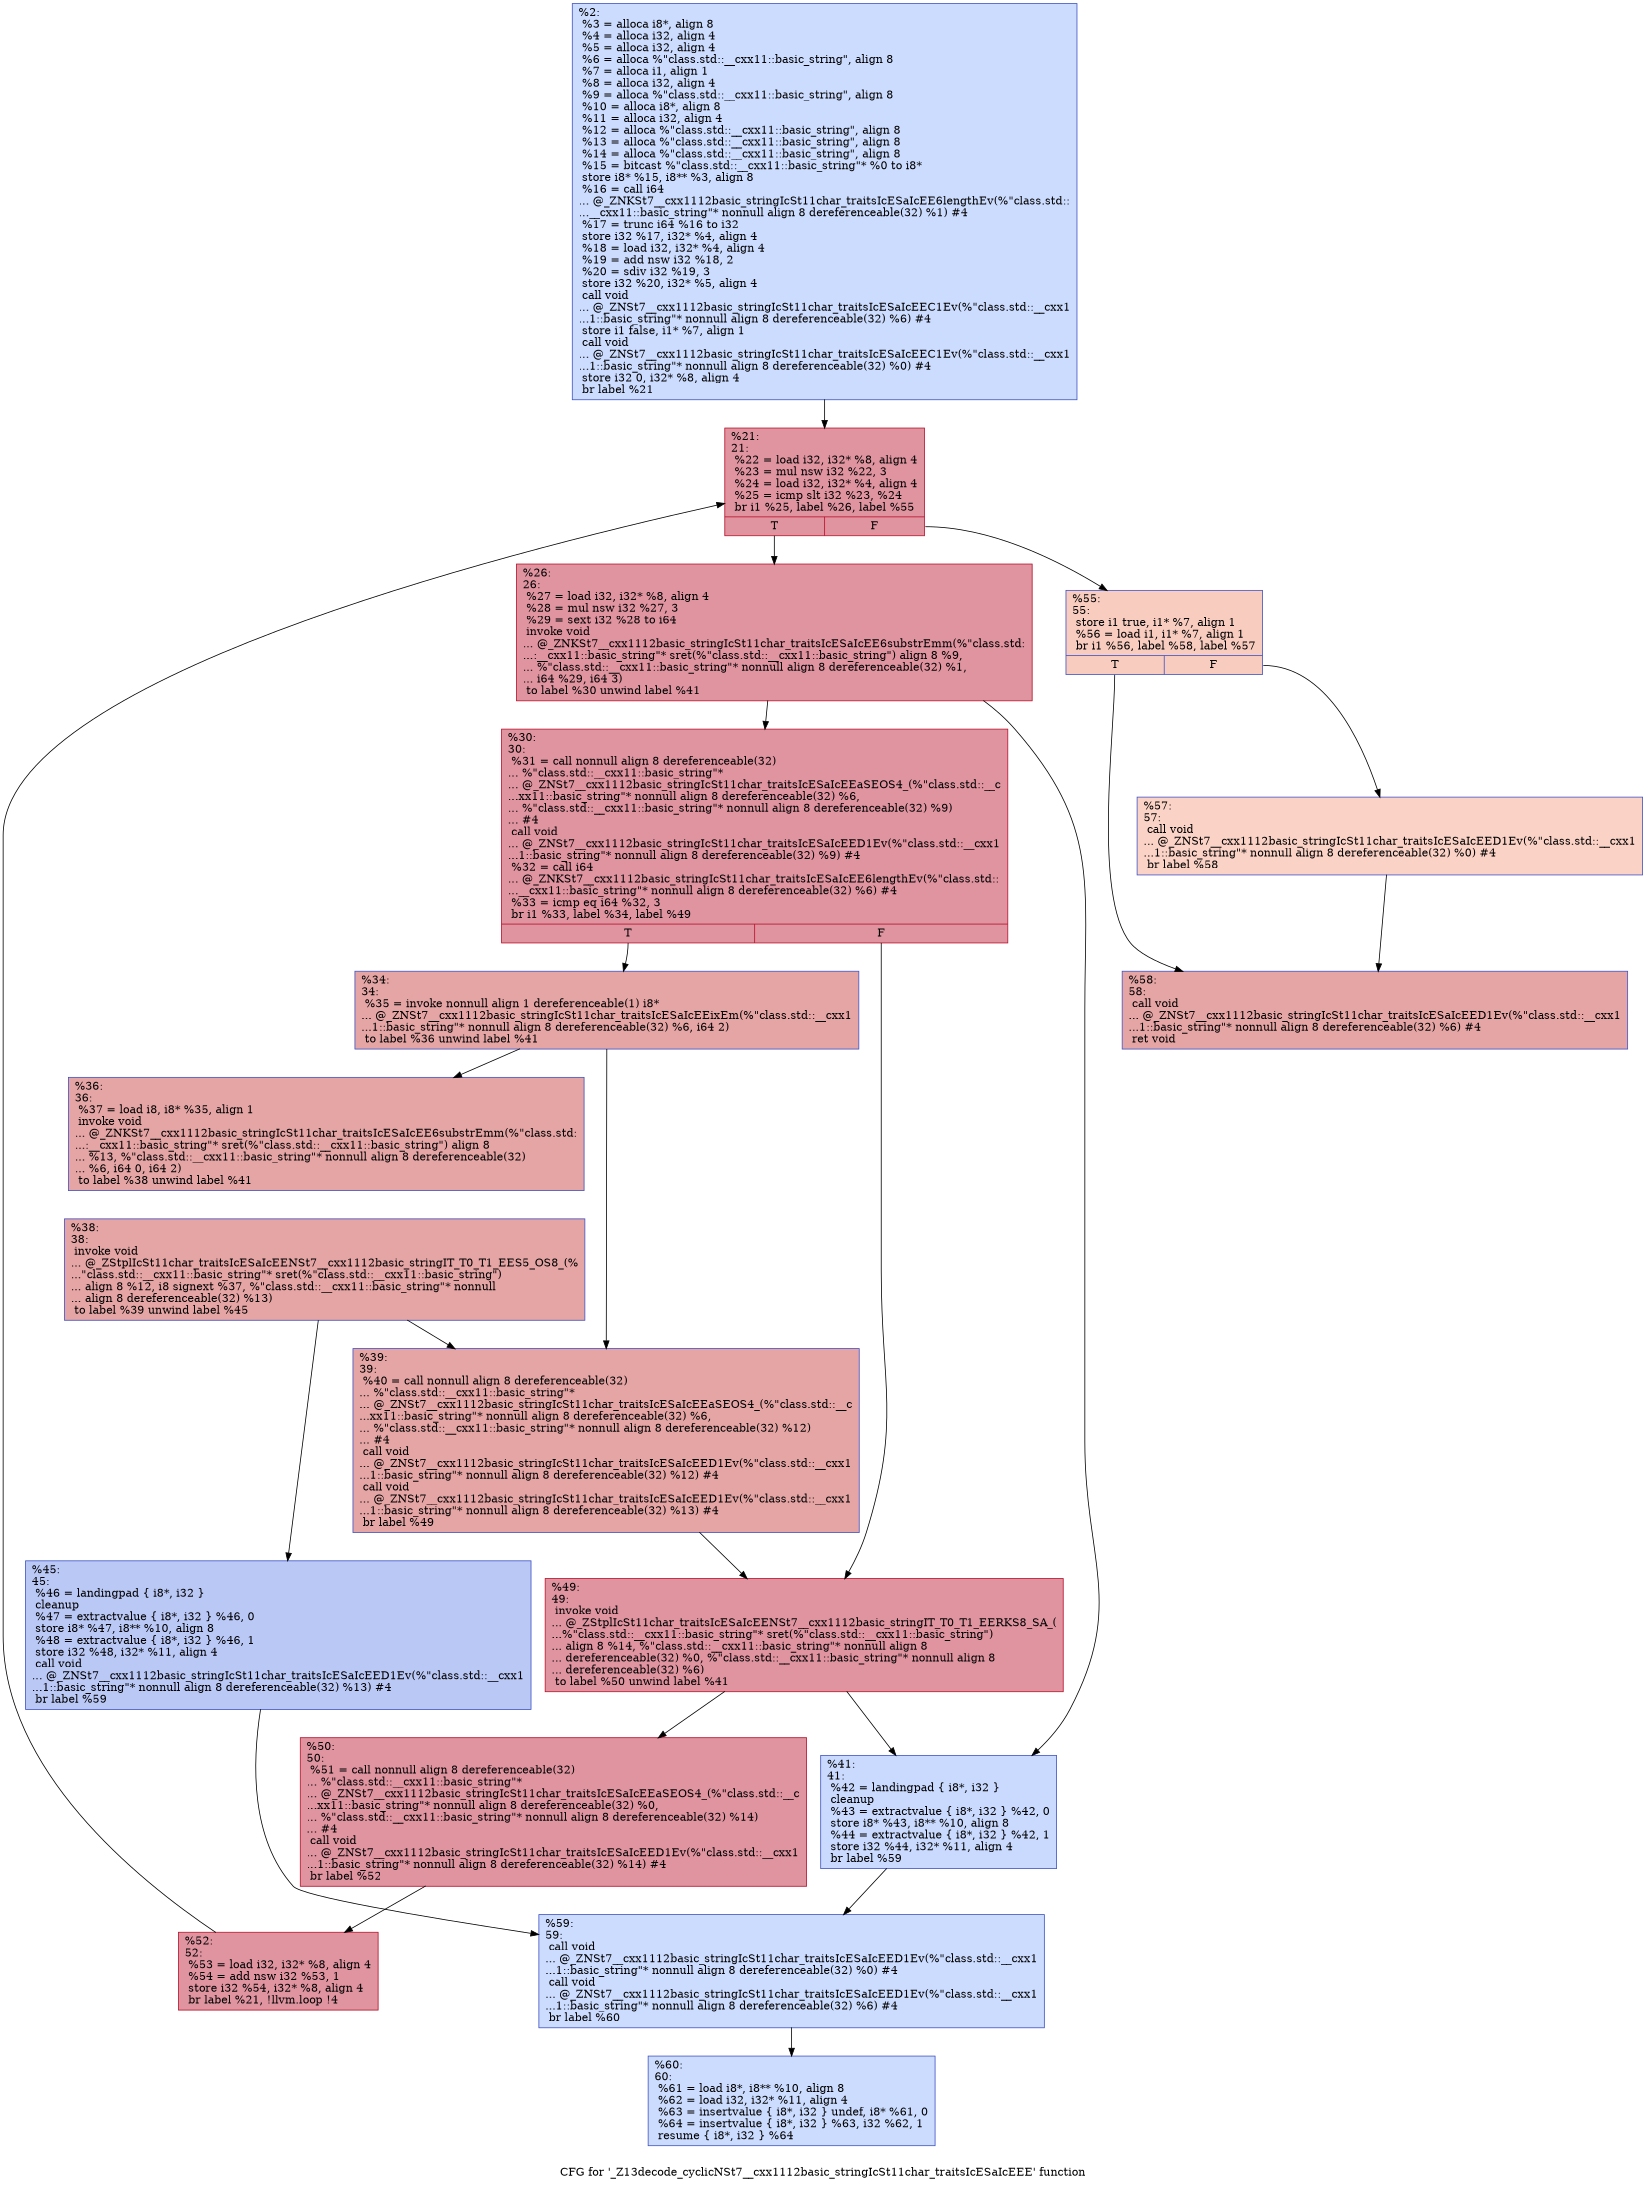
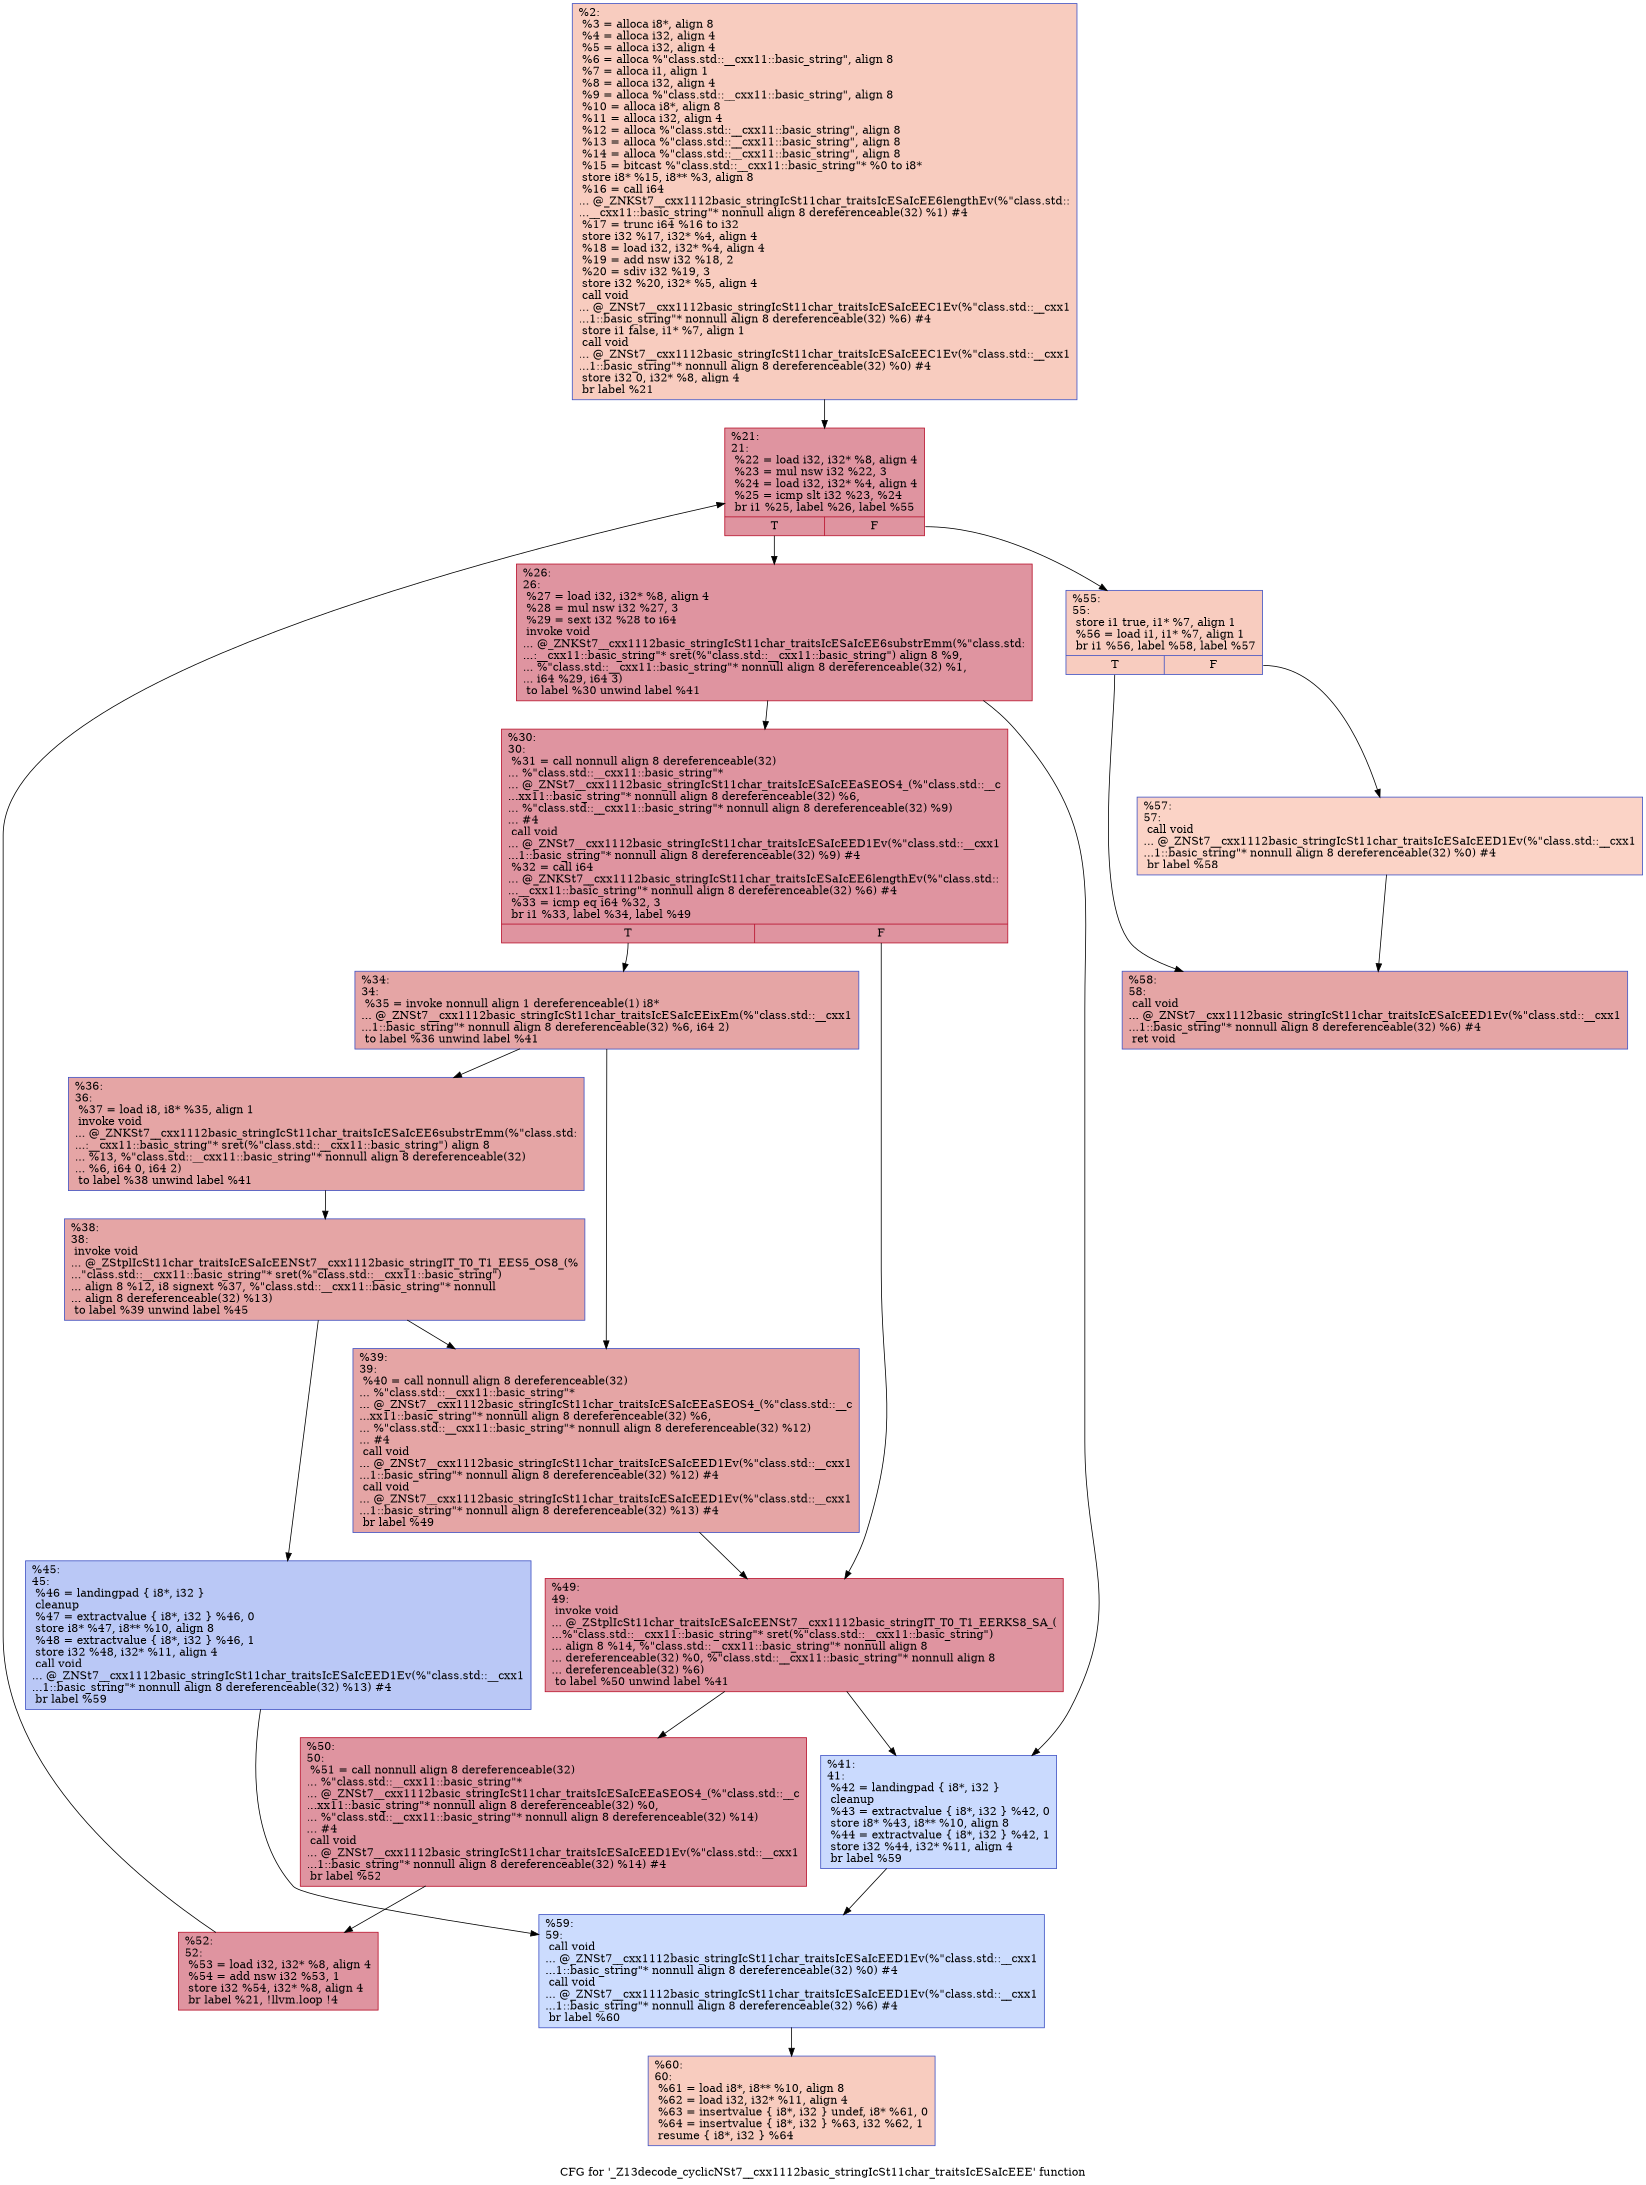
(825, 202) -> (825, 202)
none -> (325, 1201)
(792, 2101) -> (792, 2101)
